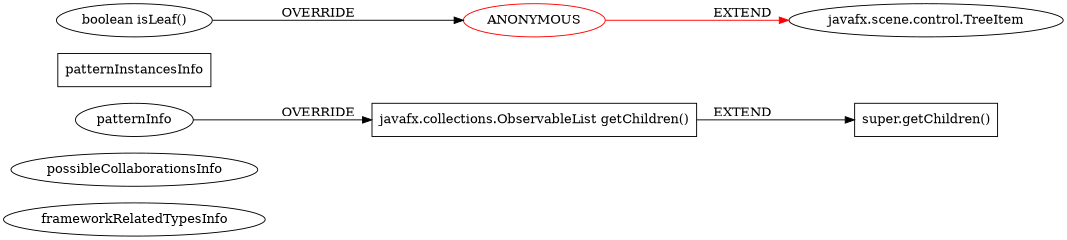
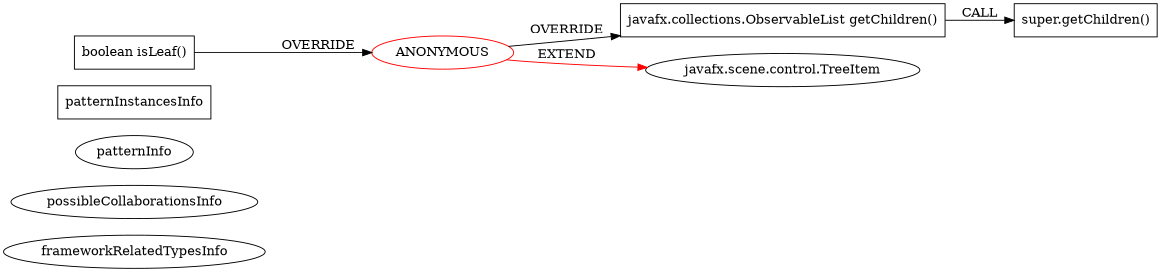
(134, 20) -> (134, 53)
(743, 113) -> (980, 13)
(278, 120) -> (560, 41)
